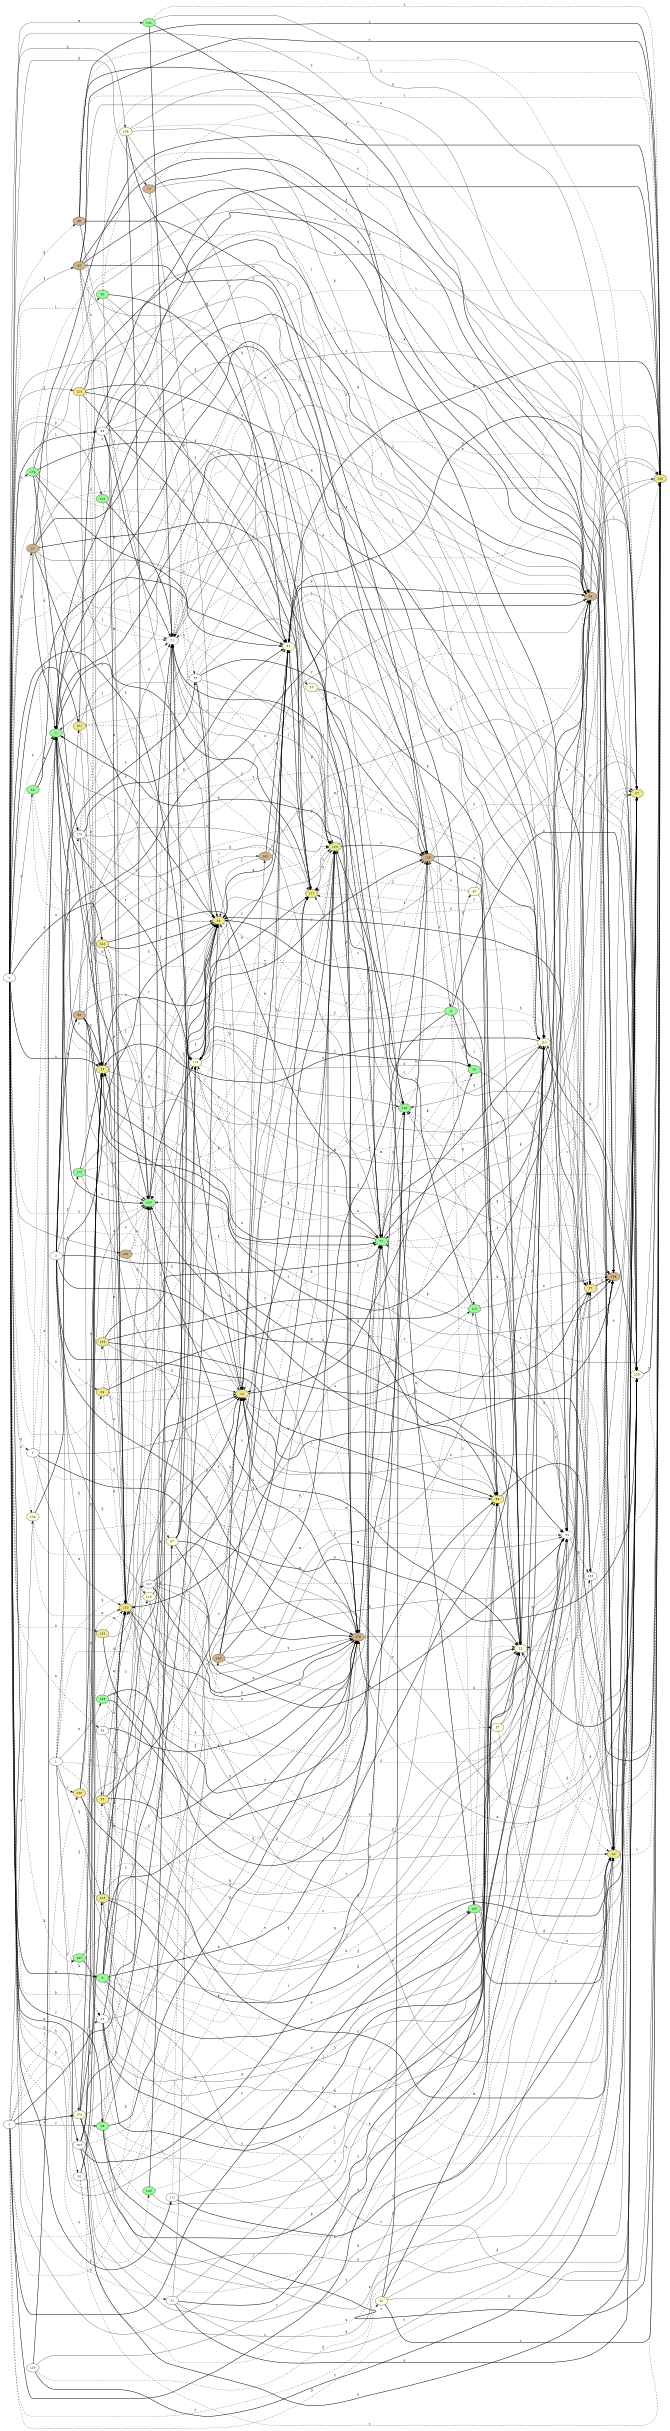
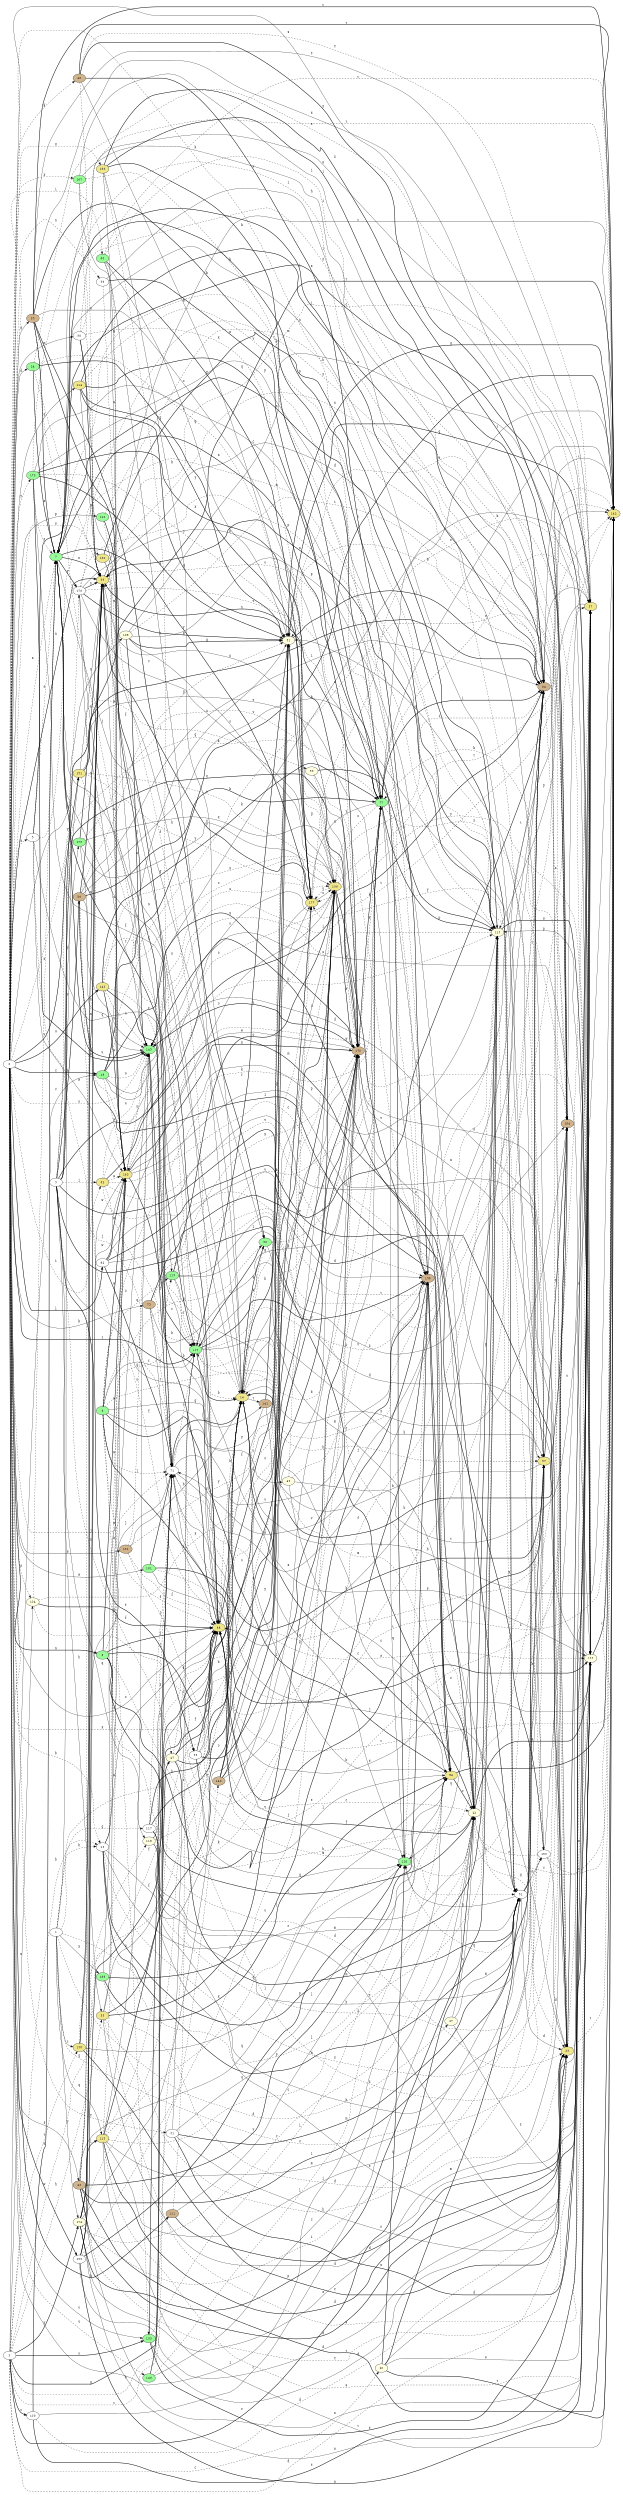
(439, 933) -> (314, 1490)
(196, 1063) -> (196, 1350)
(188, 1351) -> (188, 1555)
(172, 2197) -> (172, 2214)
none -> (15, 2399)
